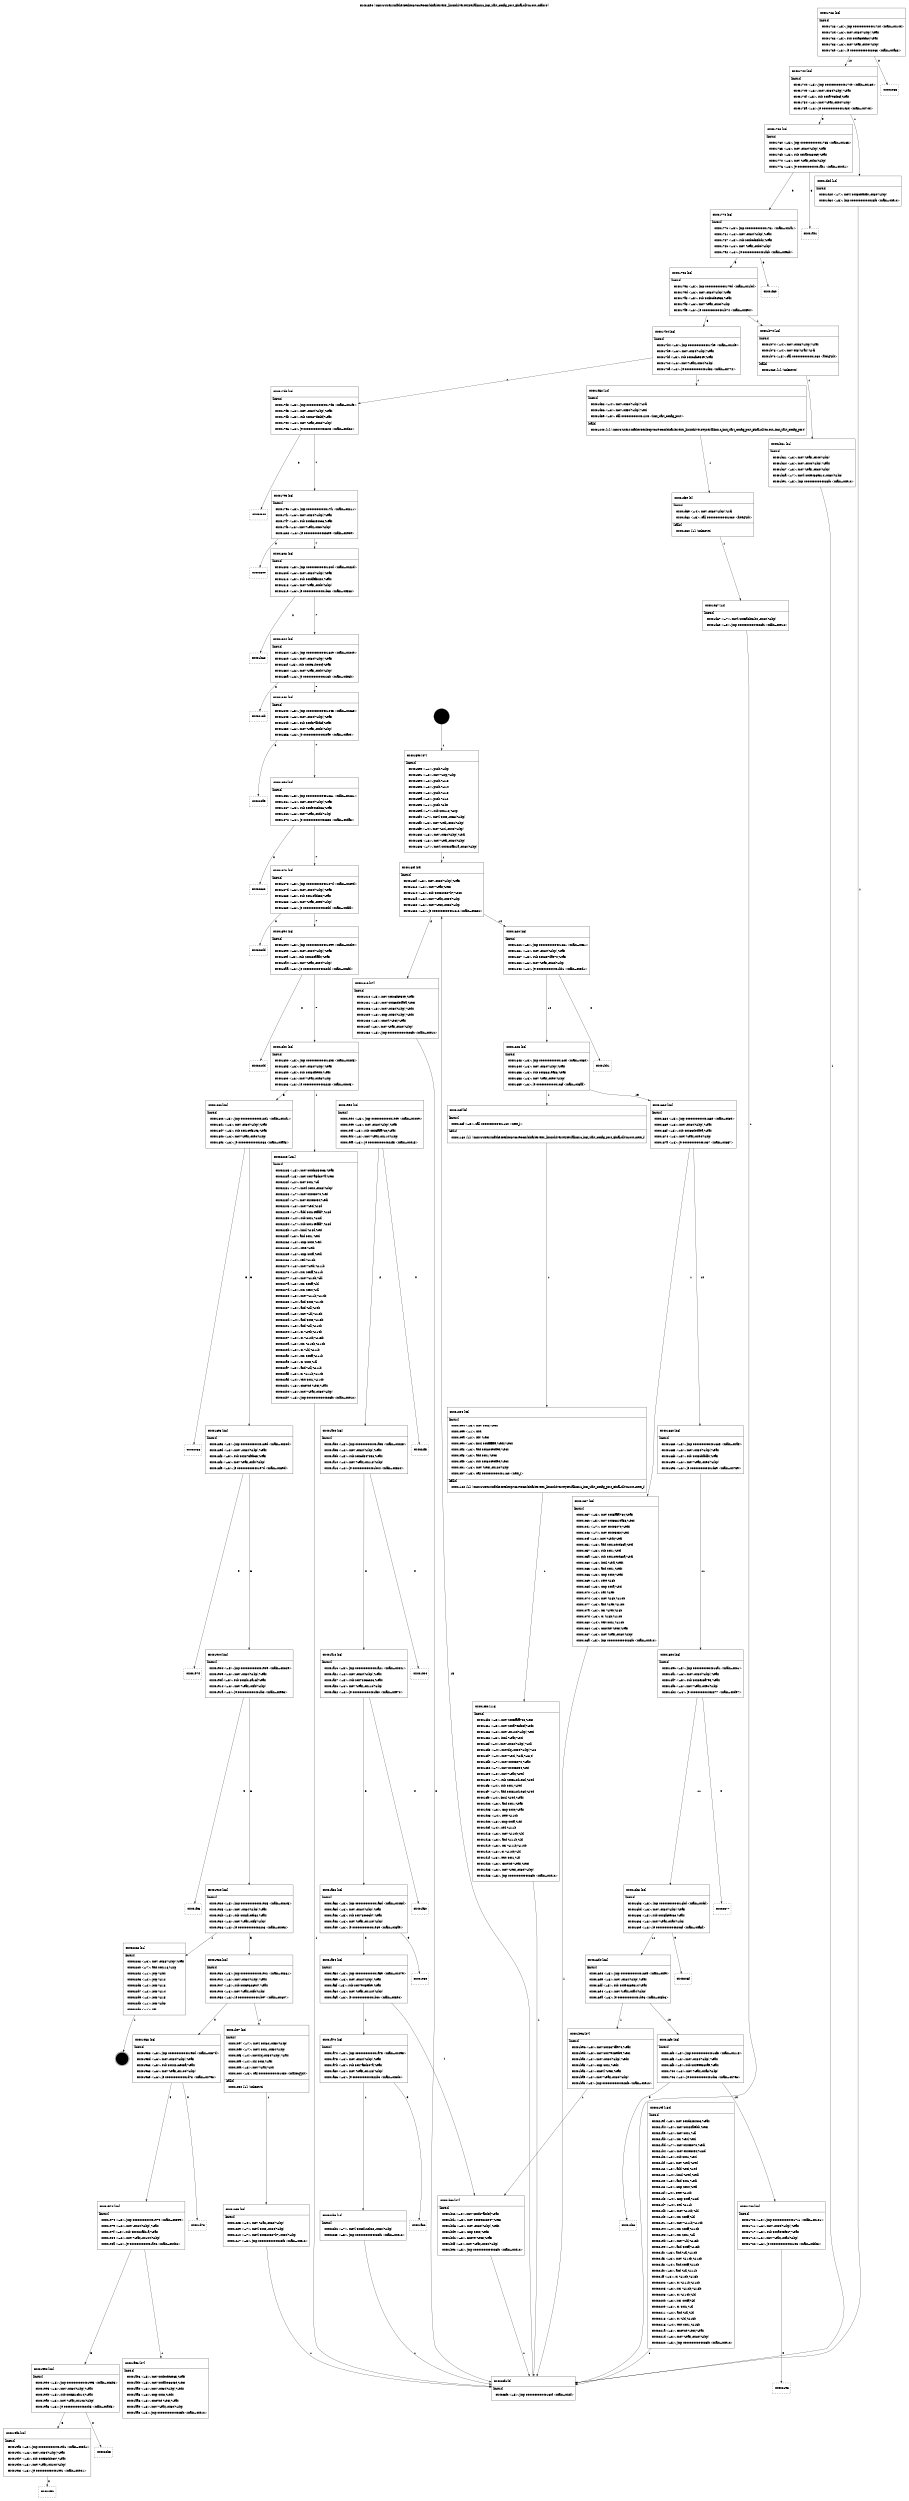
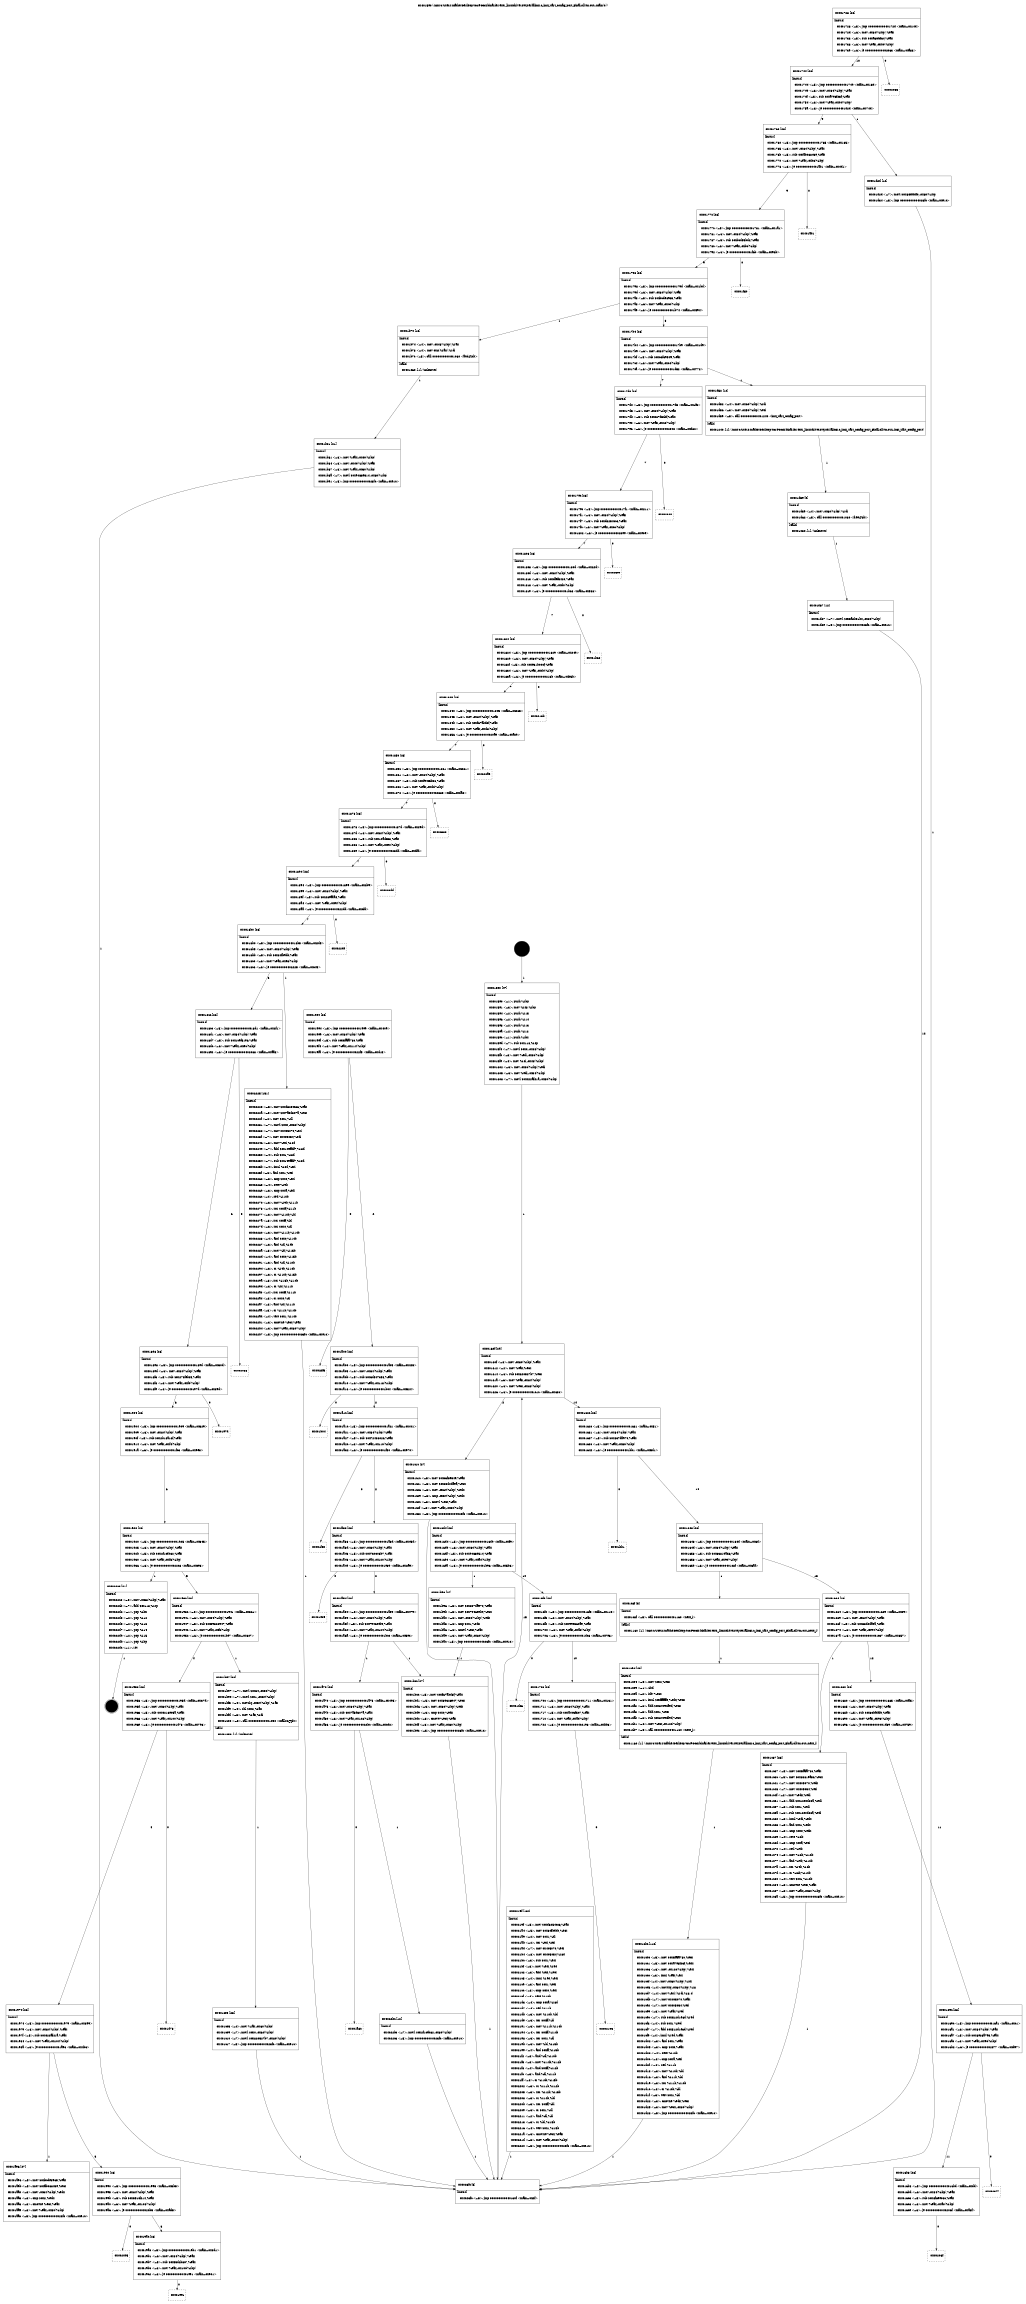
(750, 1124) -> (923, 1034)
(193, 1909) -> none
(648, 1943) -> none
